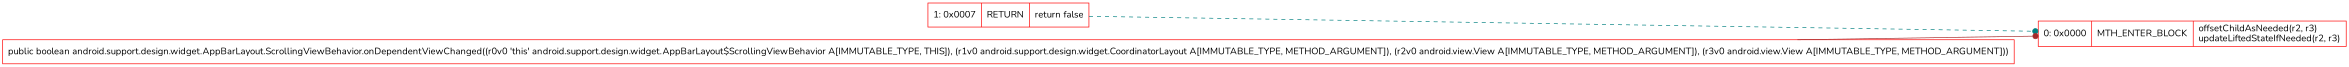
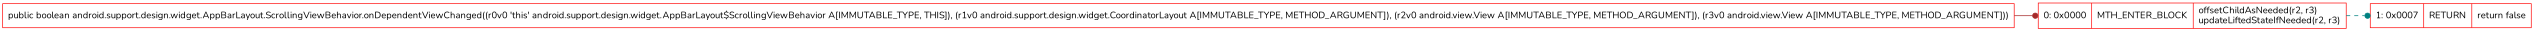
(1561, 24) -> (2355, 16)
